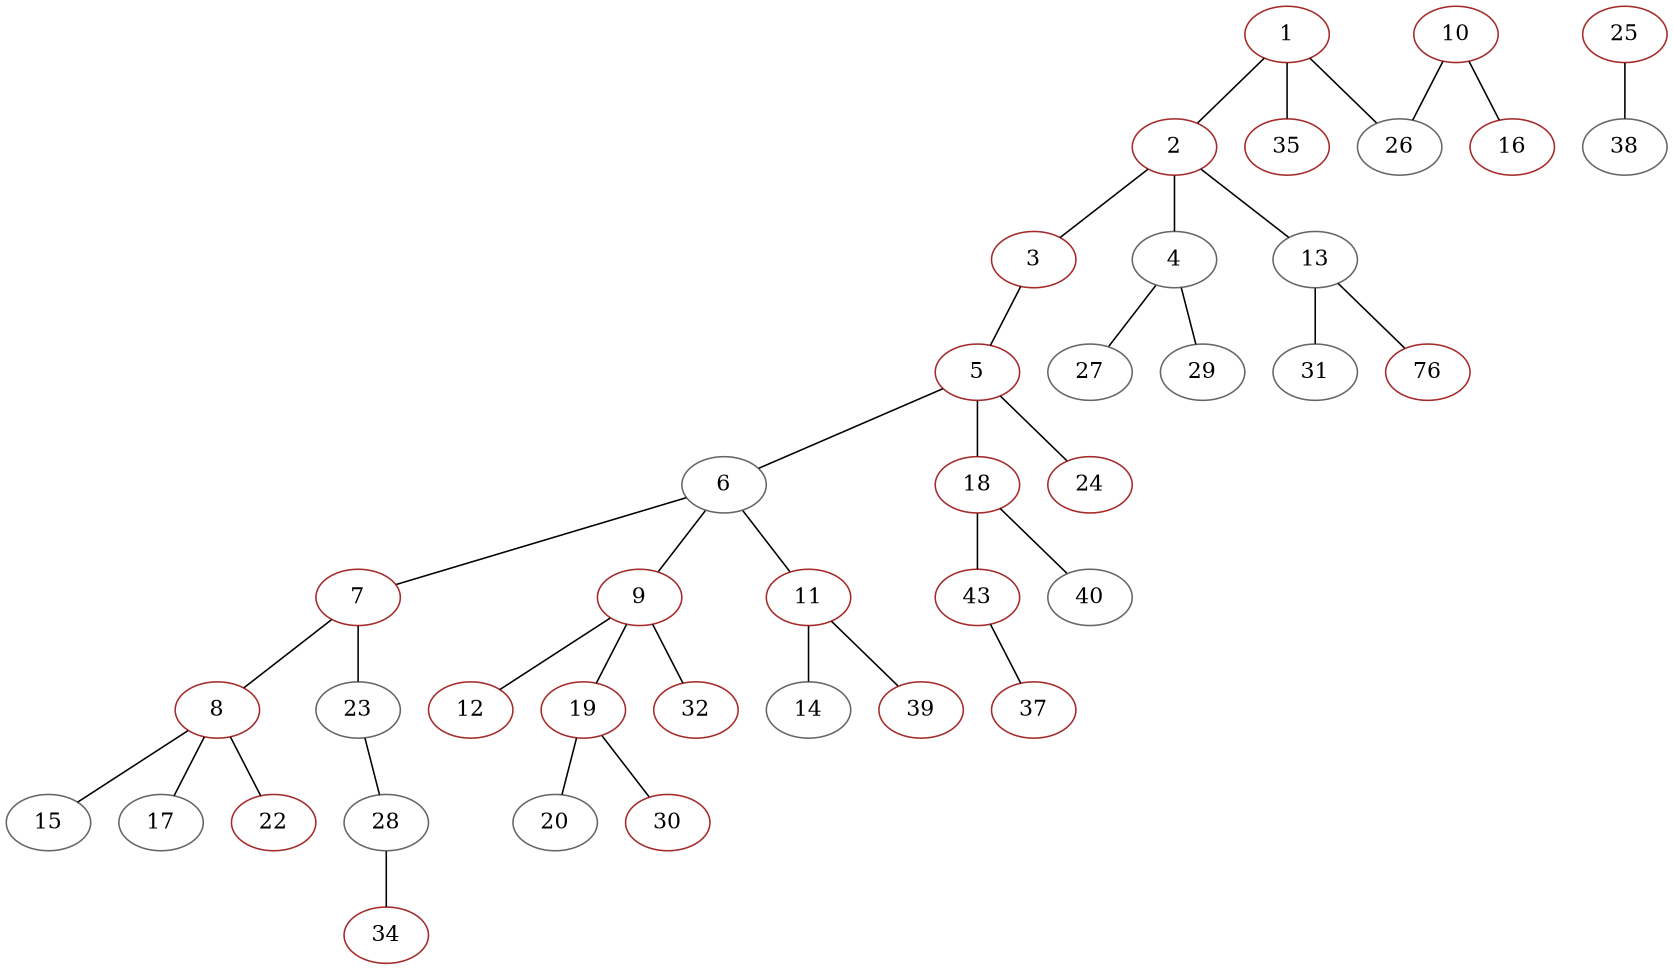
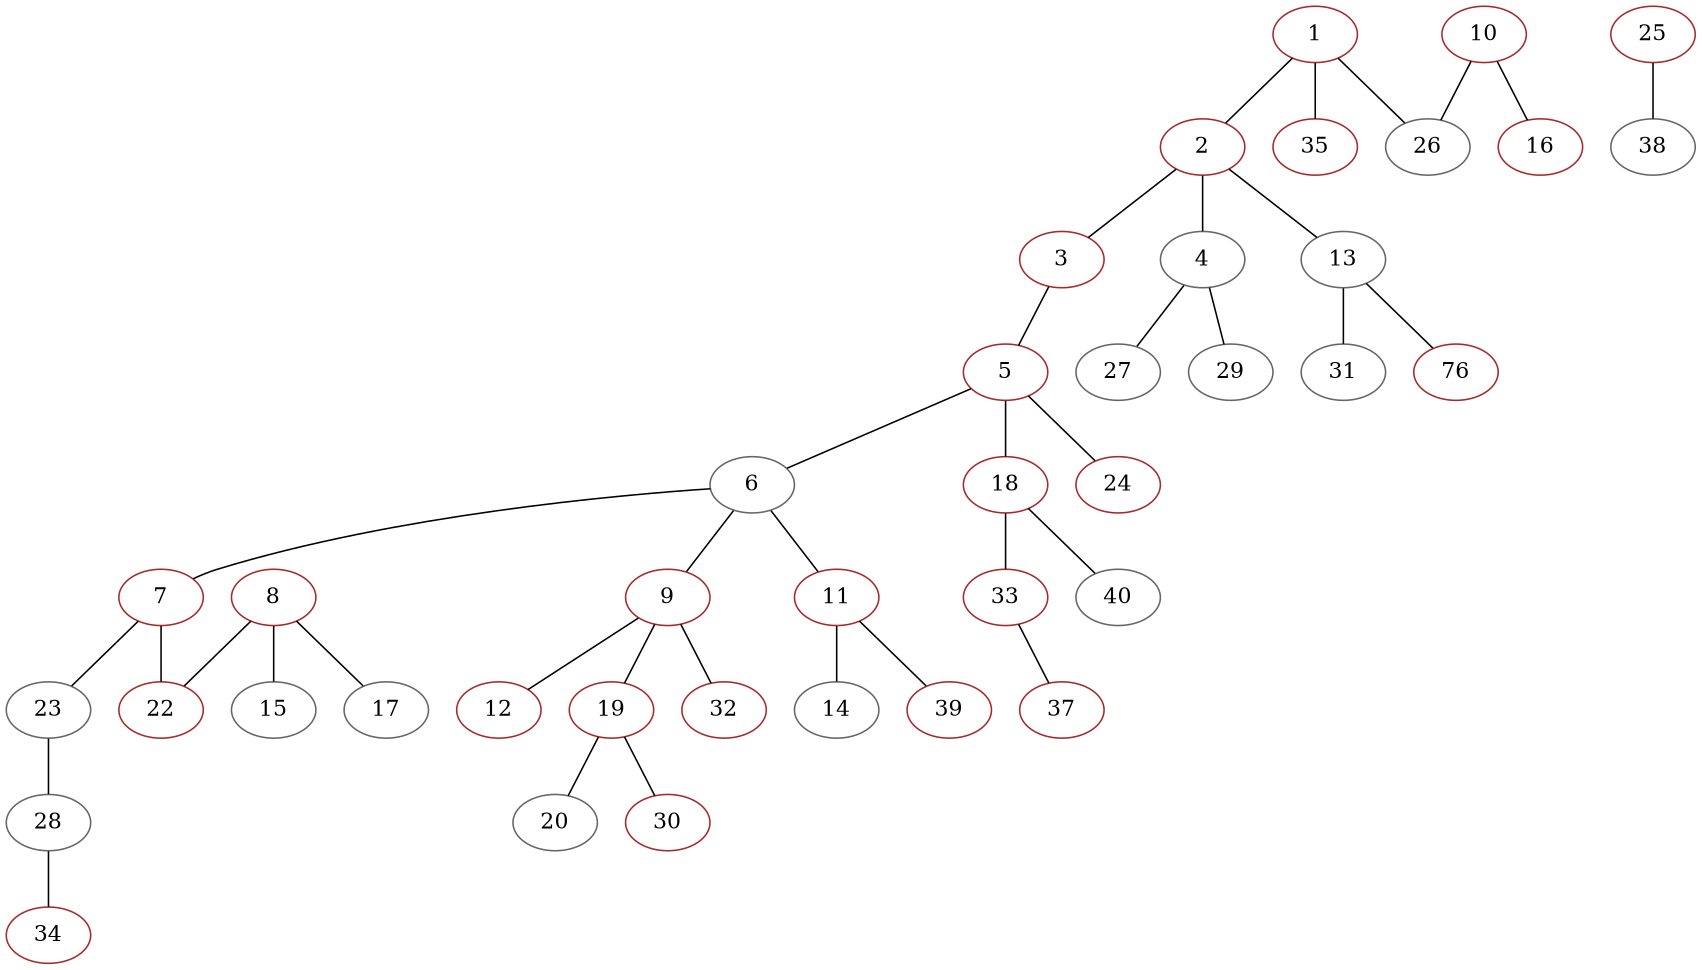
(977, 597) -> (1006, 597)
(288, 654) -> (161, 654)
